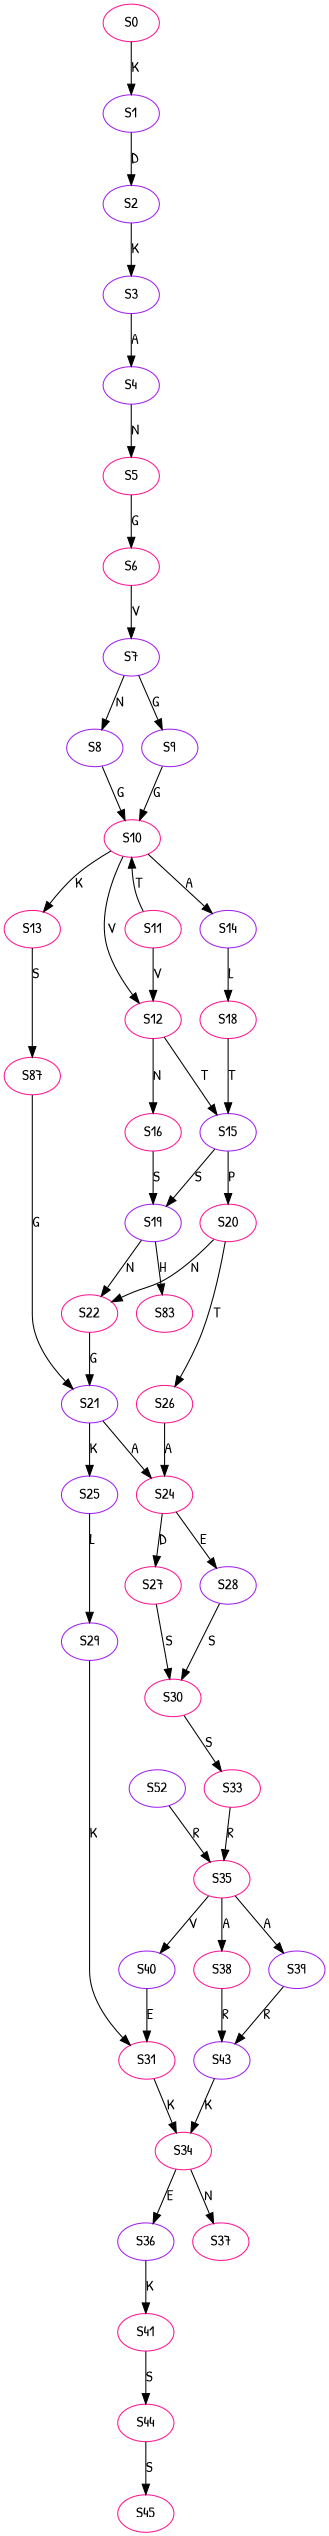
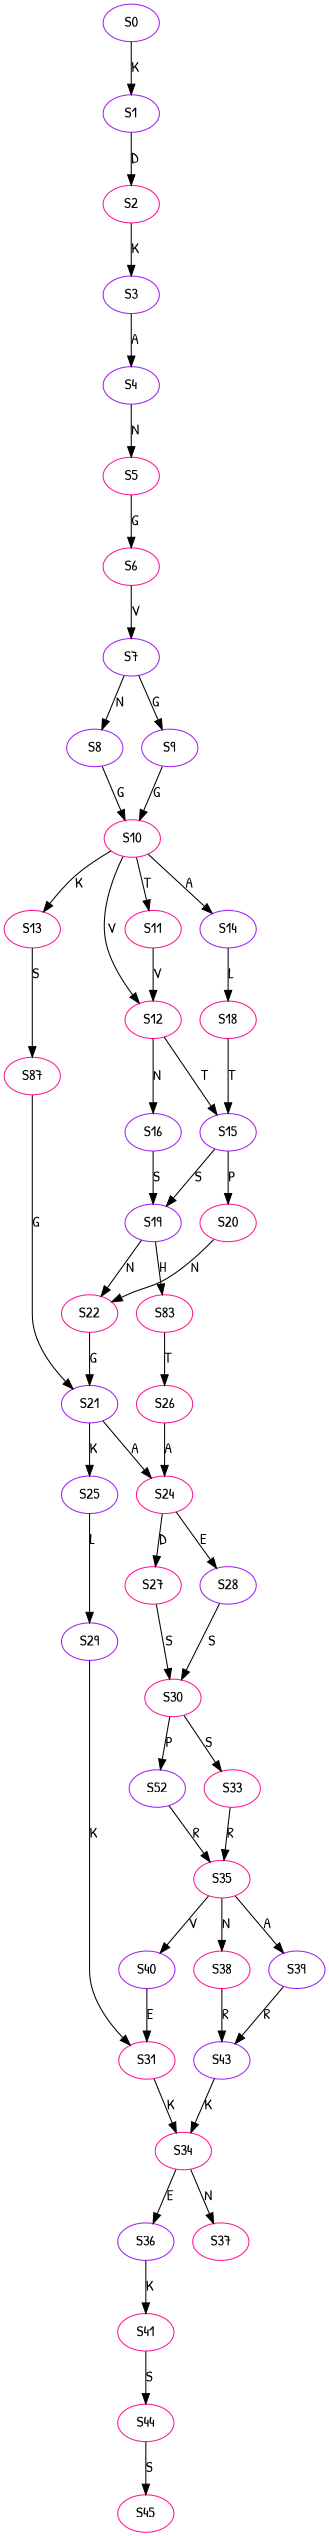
(131, 23) -> (131, 23)
(131, 204) -> (131, 204)
(135, 890) -> (142, 879)
(153, 1132) -> (153, 1132)
(209, 1312) -> (165, 1354)
none -> (166, 1738)
(226, 1924) -> (226, 1924)
